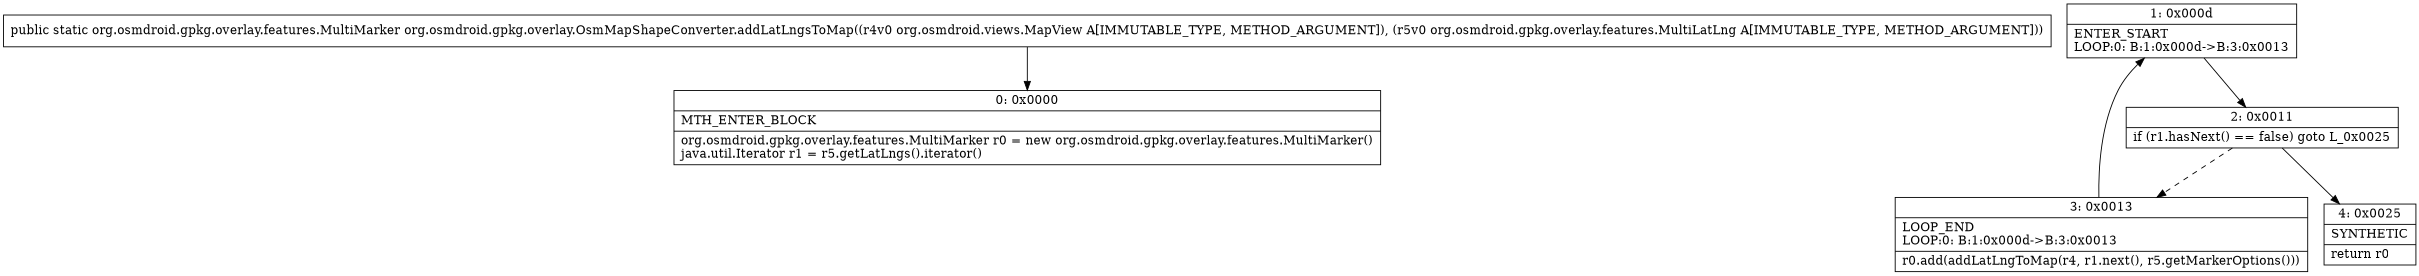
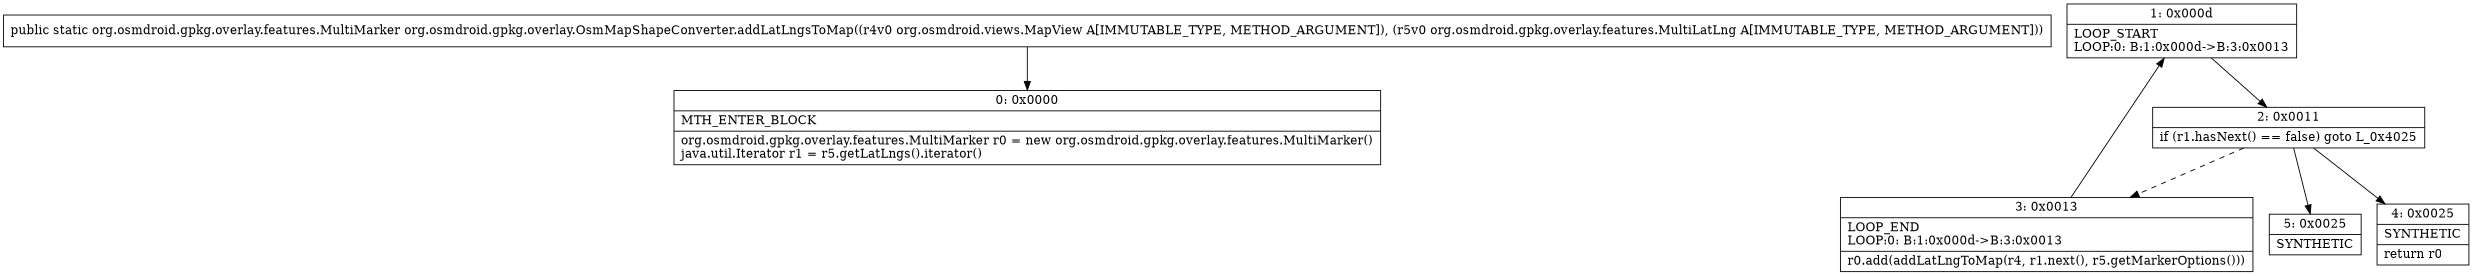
(2121, 34) -> (2116, 34)
(2262, 137) -> (2289, 137)
none -> (2315, 235)
